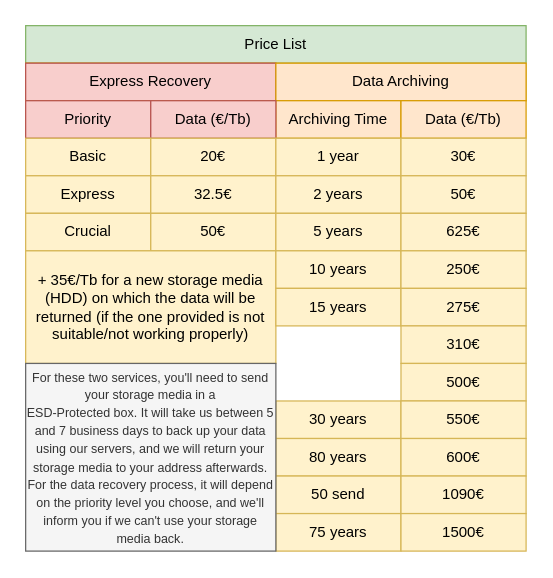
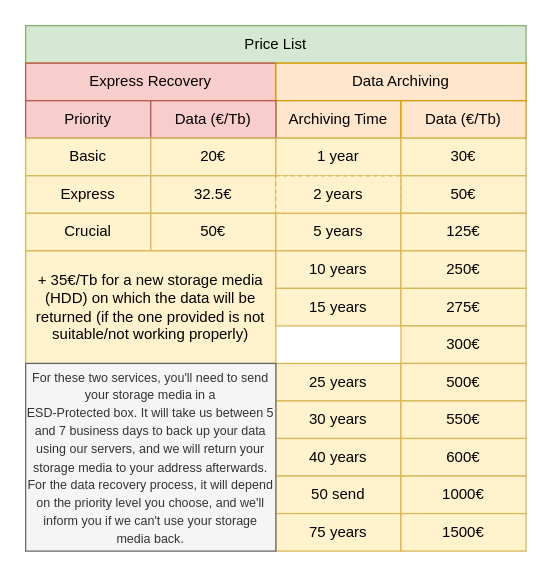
(338, 194) -> (338, 194)
(463, 232) -> (463, 232)
(463, 344) -> (463, 344)
none -> (338, 382)
(338, 457) -> (338, 457)
(463, 494) -> (463, 494)
